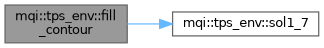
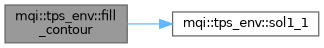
(246, 24) -> (246, 24)
